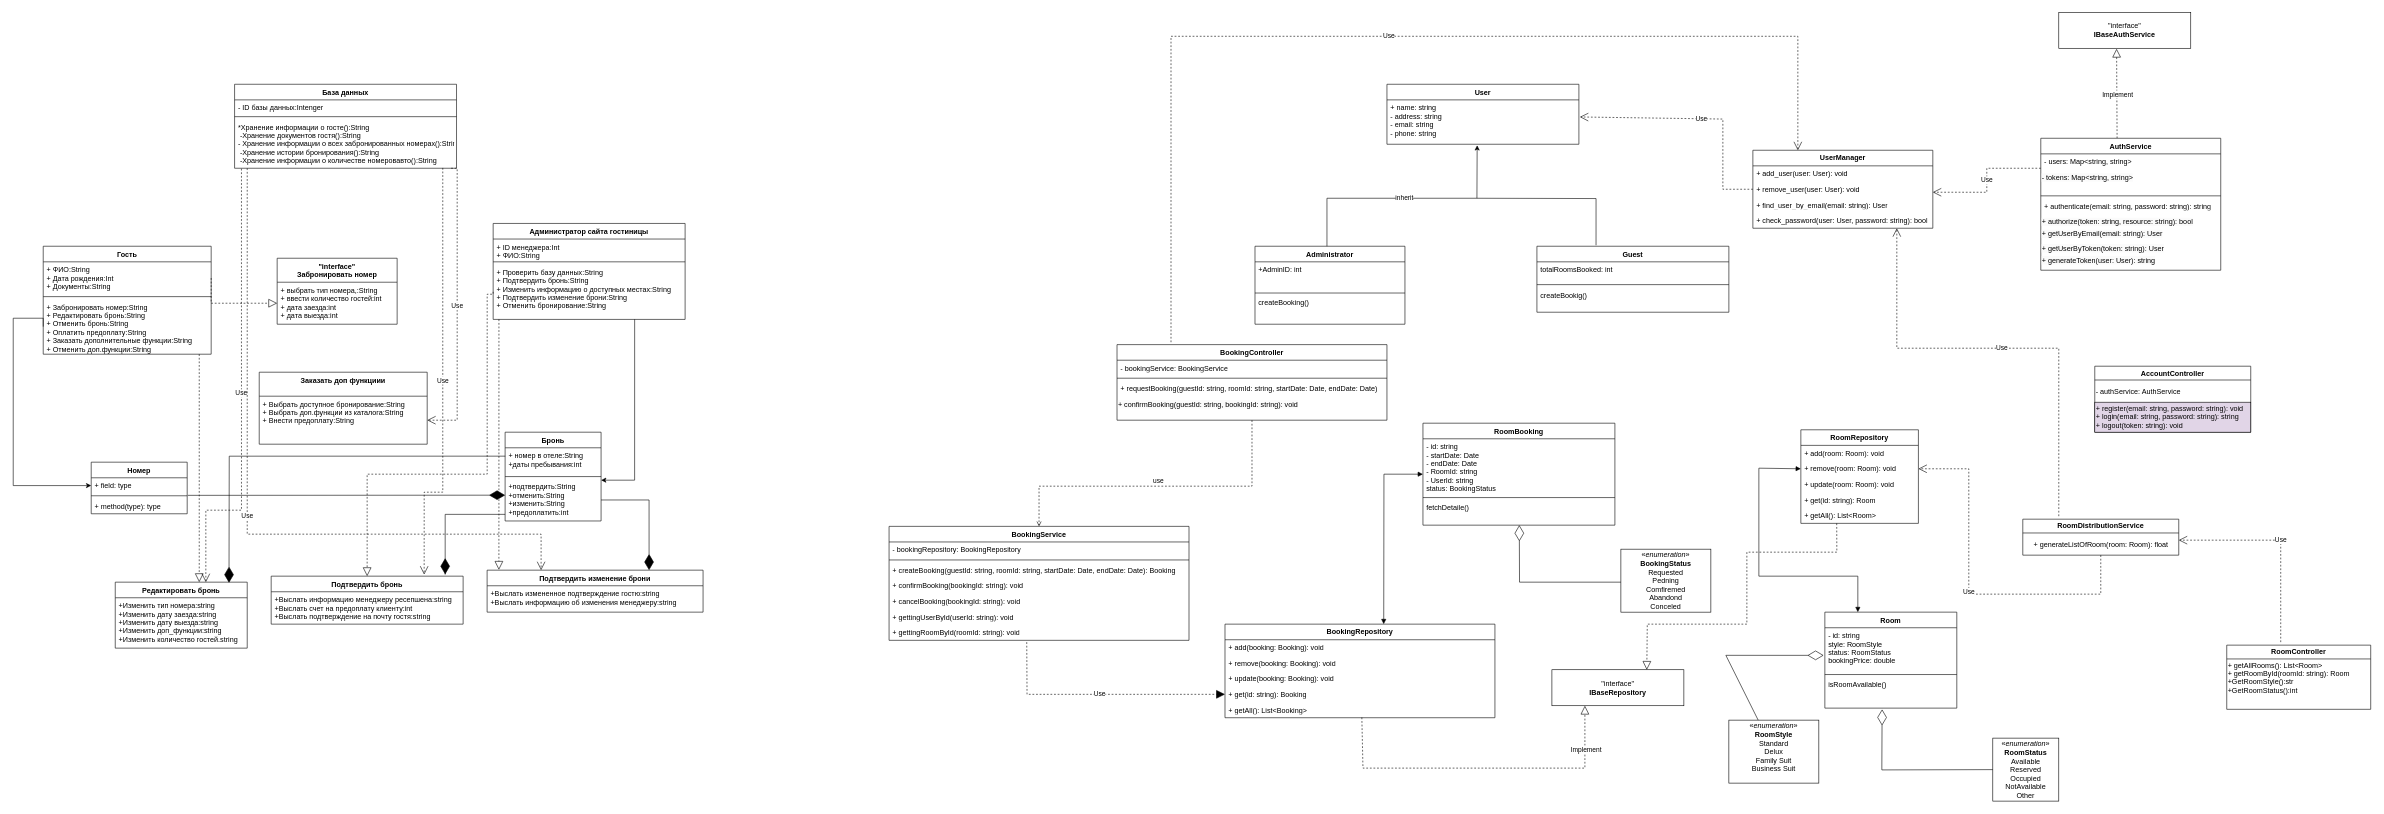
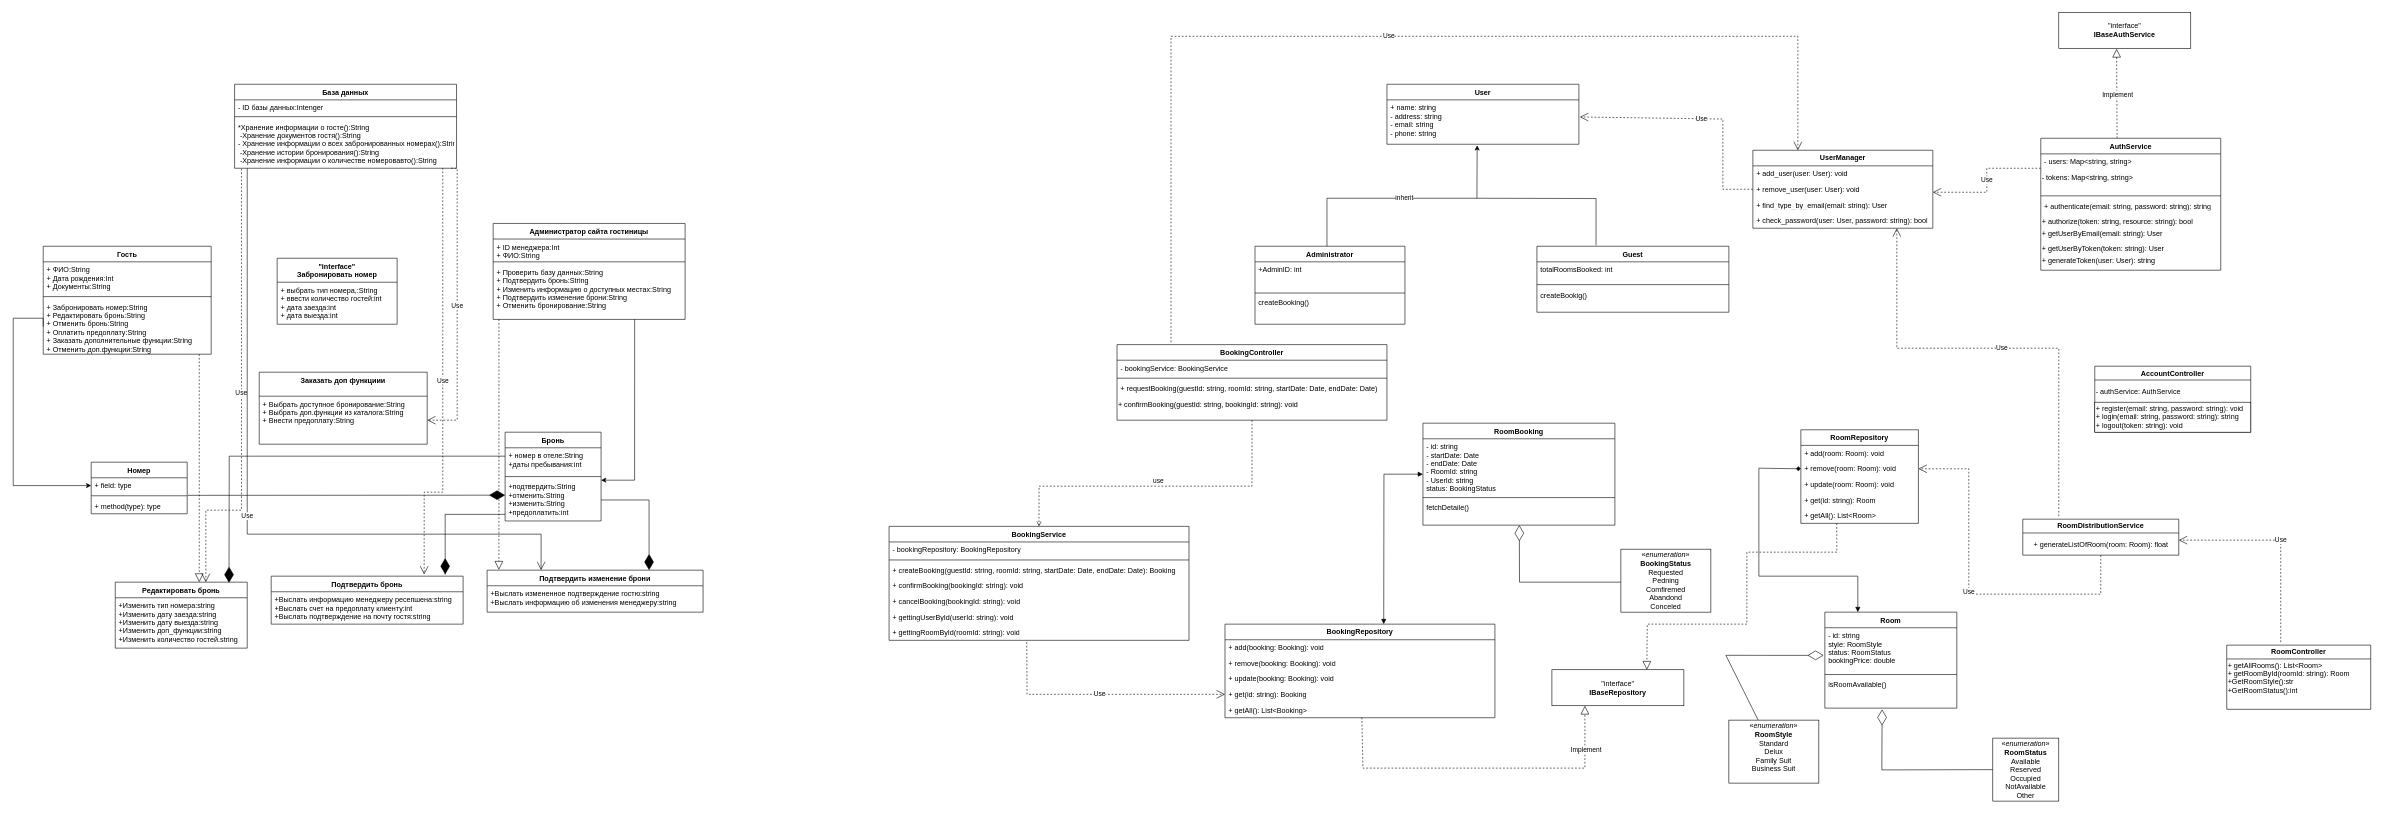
(1829, 206) -> (1829, 206)
(239, 303) -> none
(2173, 417) -> (2173, 417)
(1795, 469) -> (1795, 469)
(472, 474) -> none
(247, 511) -> (247, 511)
(1215, 695) -> (1219, 695)
